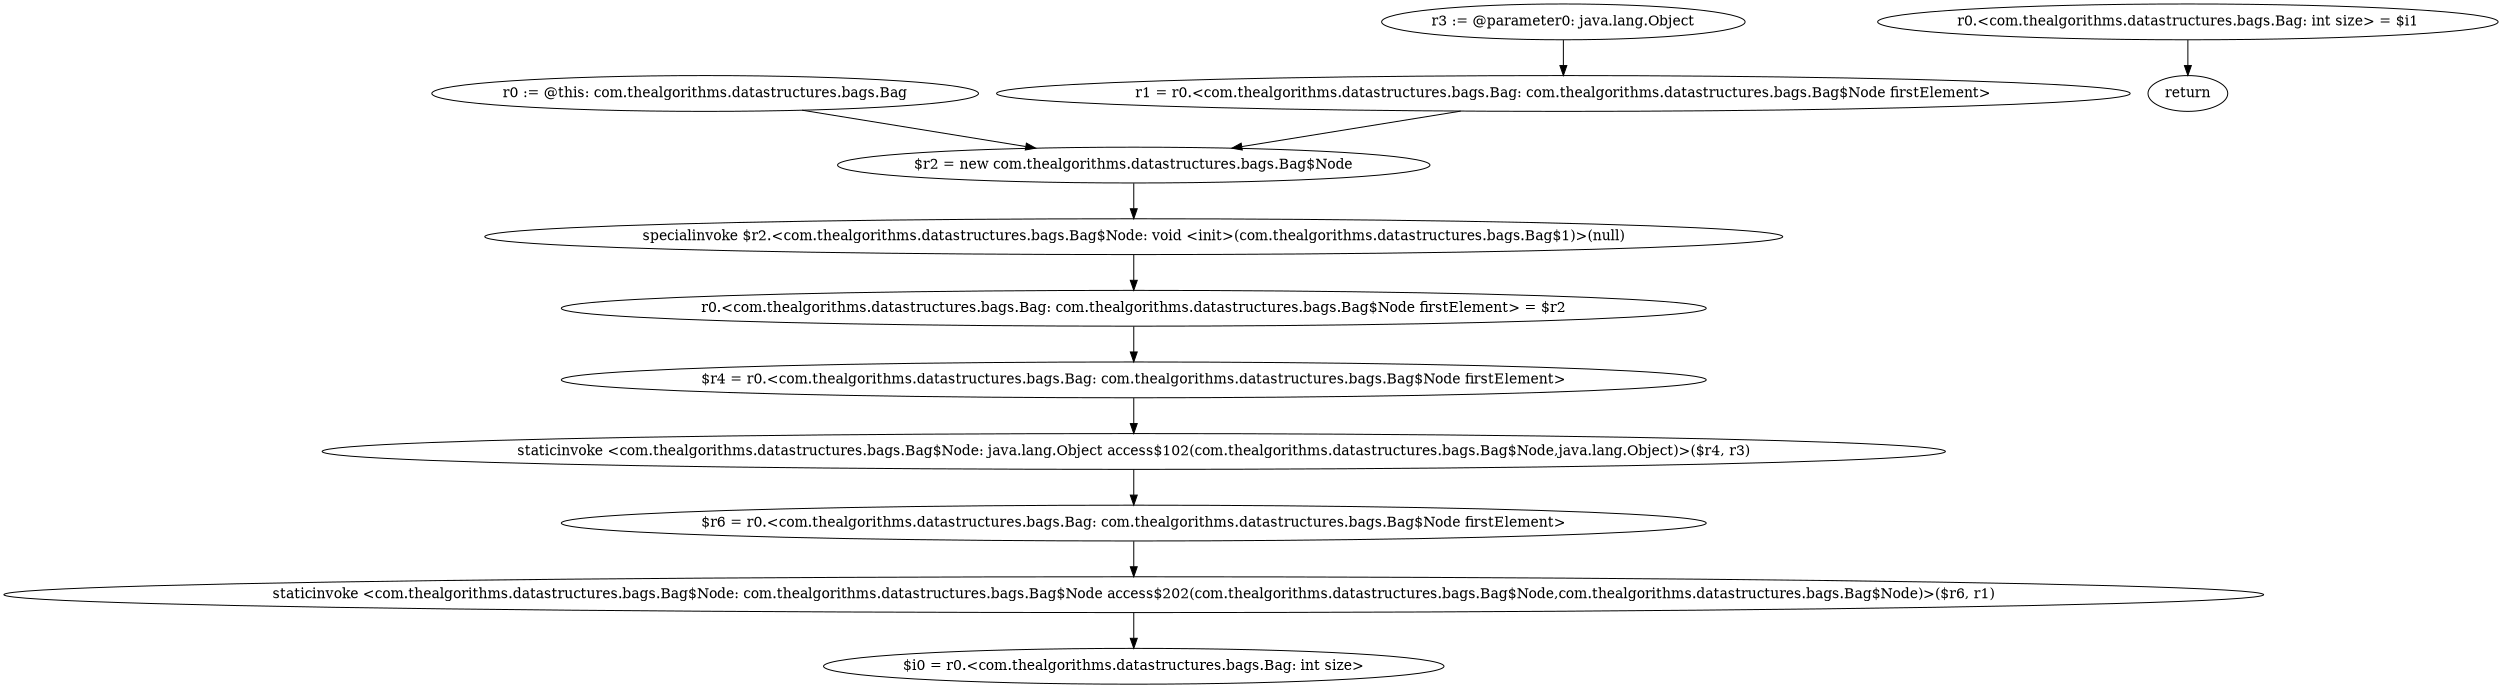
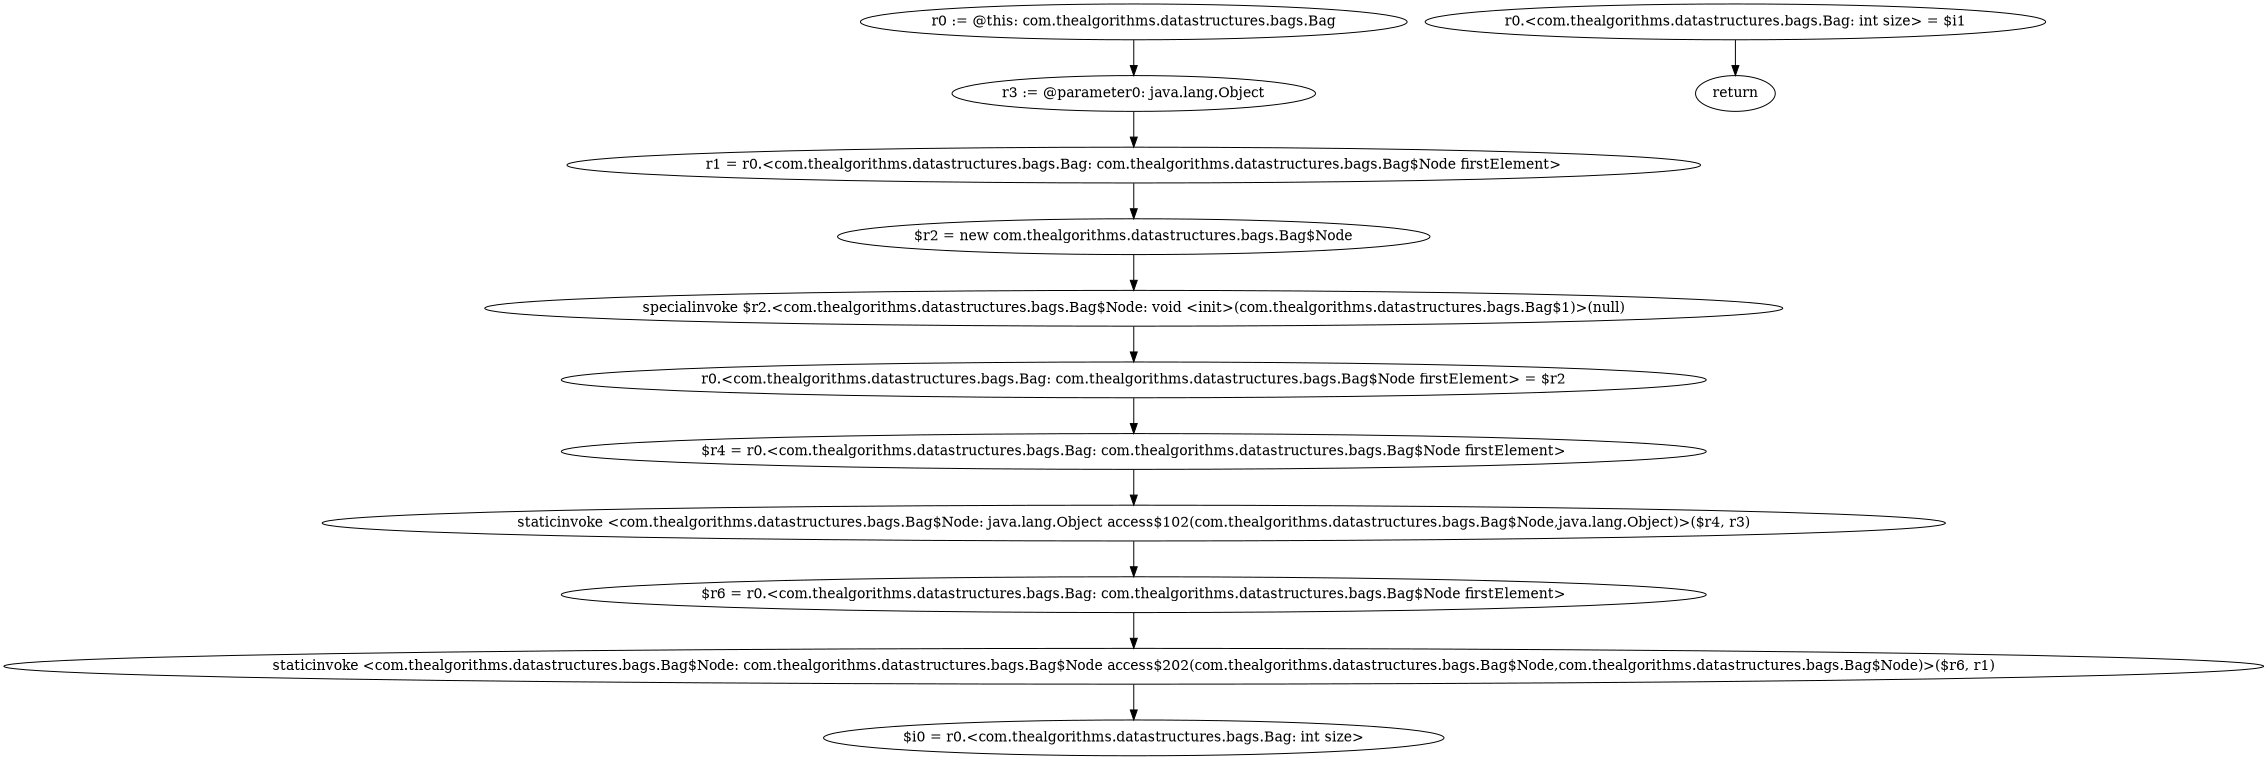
(914, 128) -> (1134, 53)
